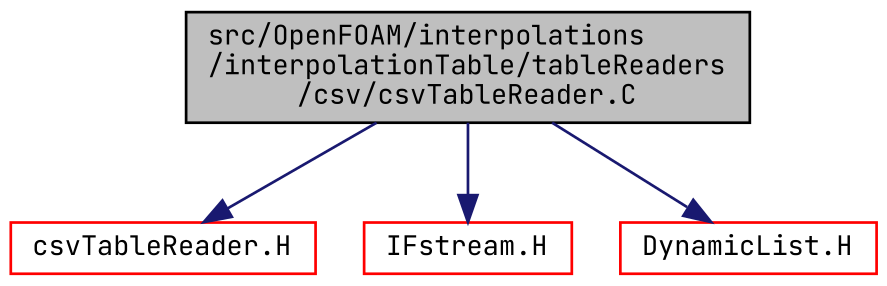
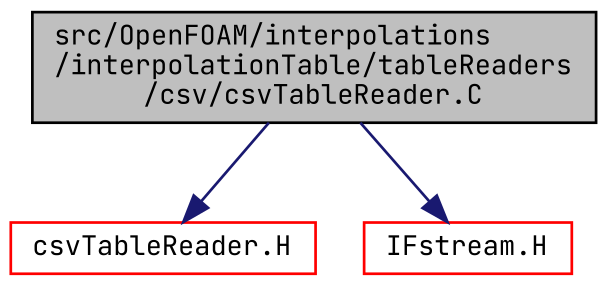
(748, 248) -> none
